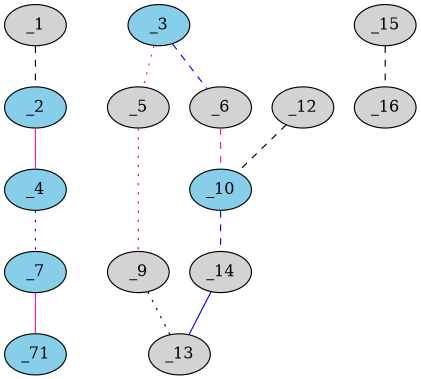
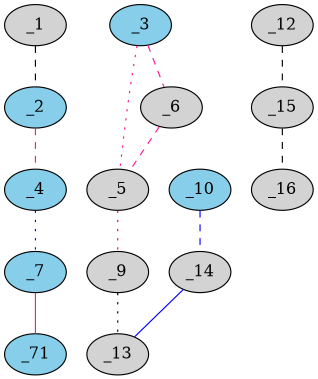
(190, 66) -> (156, 66)
(262, 148) -> (282, 66)
(35, 149) -> (35, 149)
(221, 149) -> (145, 149)
